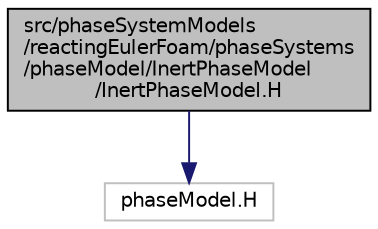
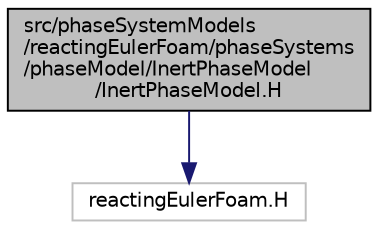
(189, 202) -> (189, 202)
